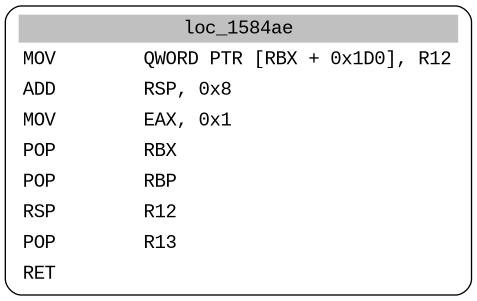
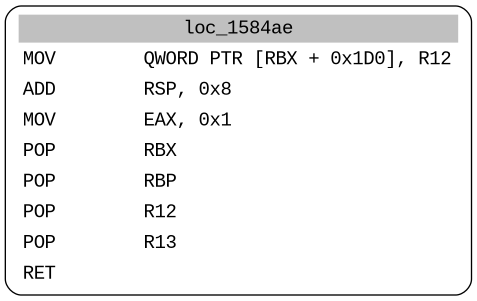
(100, 212) -> (100, 212)
